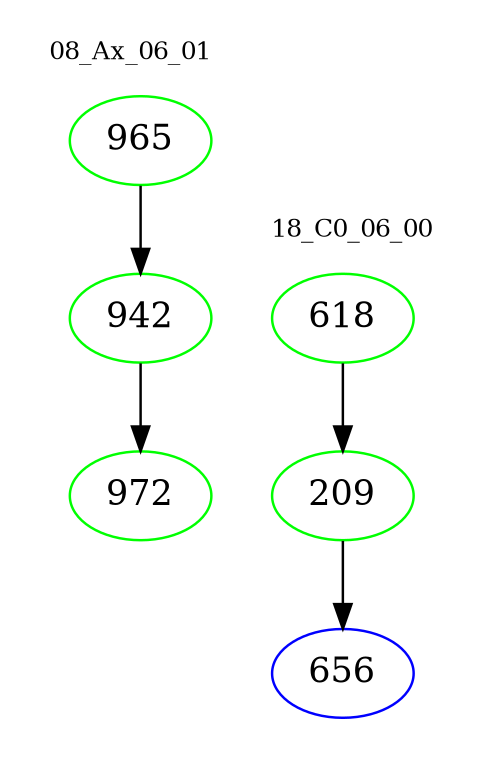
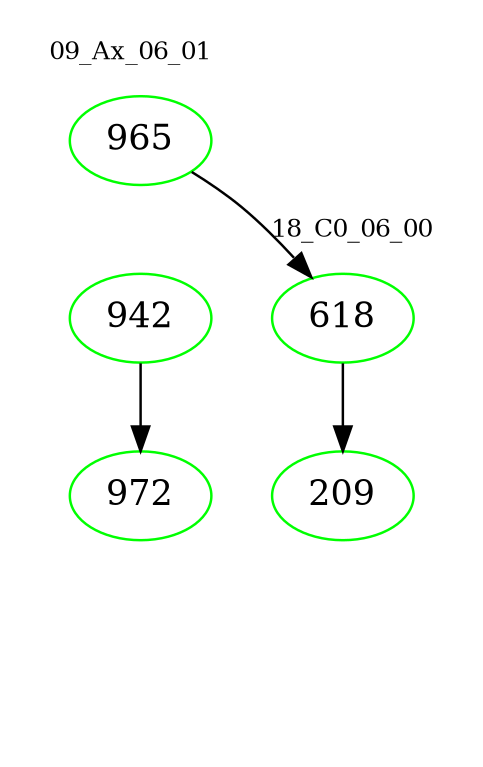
(131, 53) -> (131, 53)
(141, 217) -> (268, 231)
(343, 673) -> none
